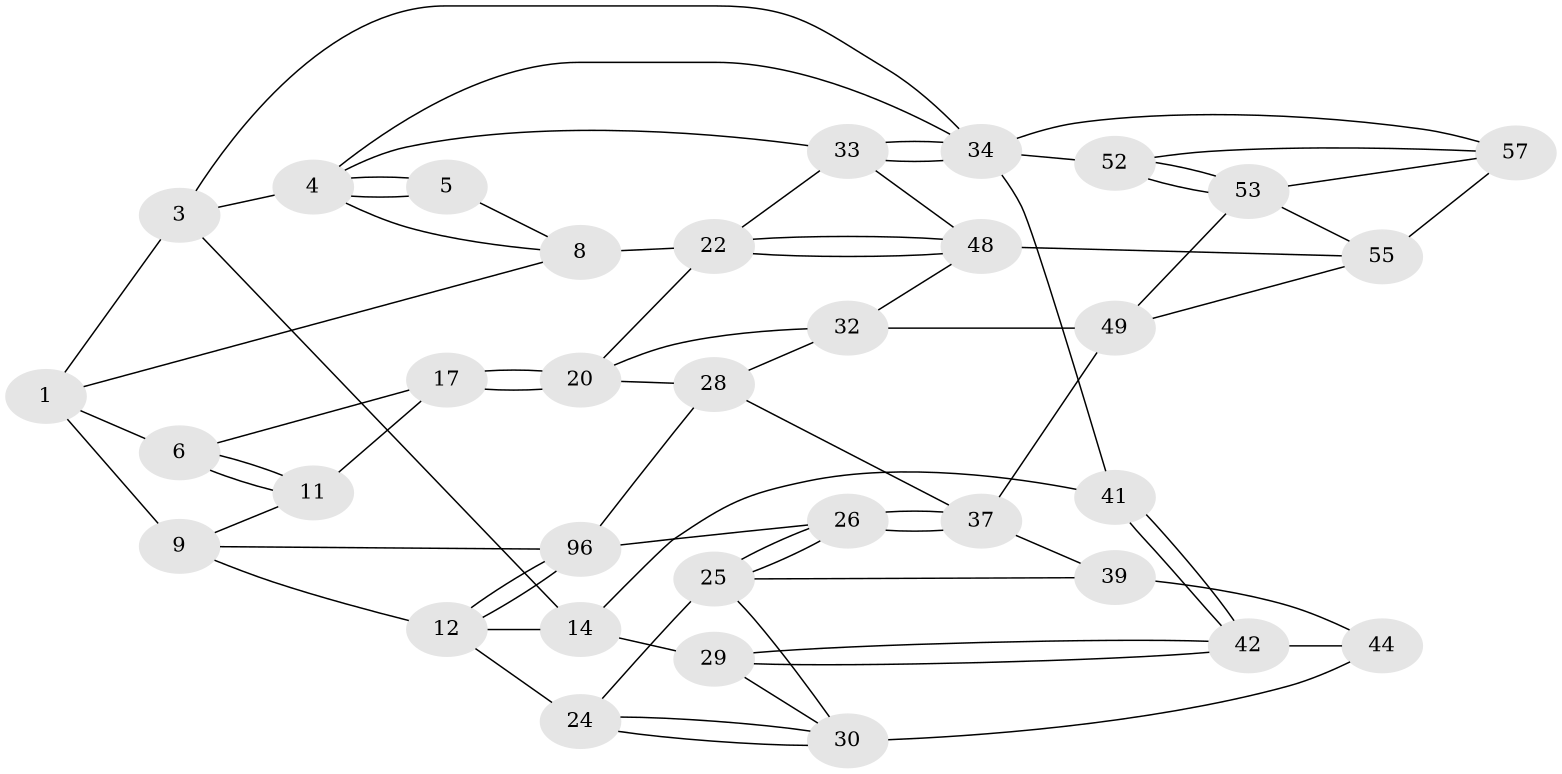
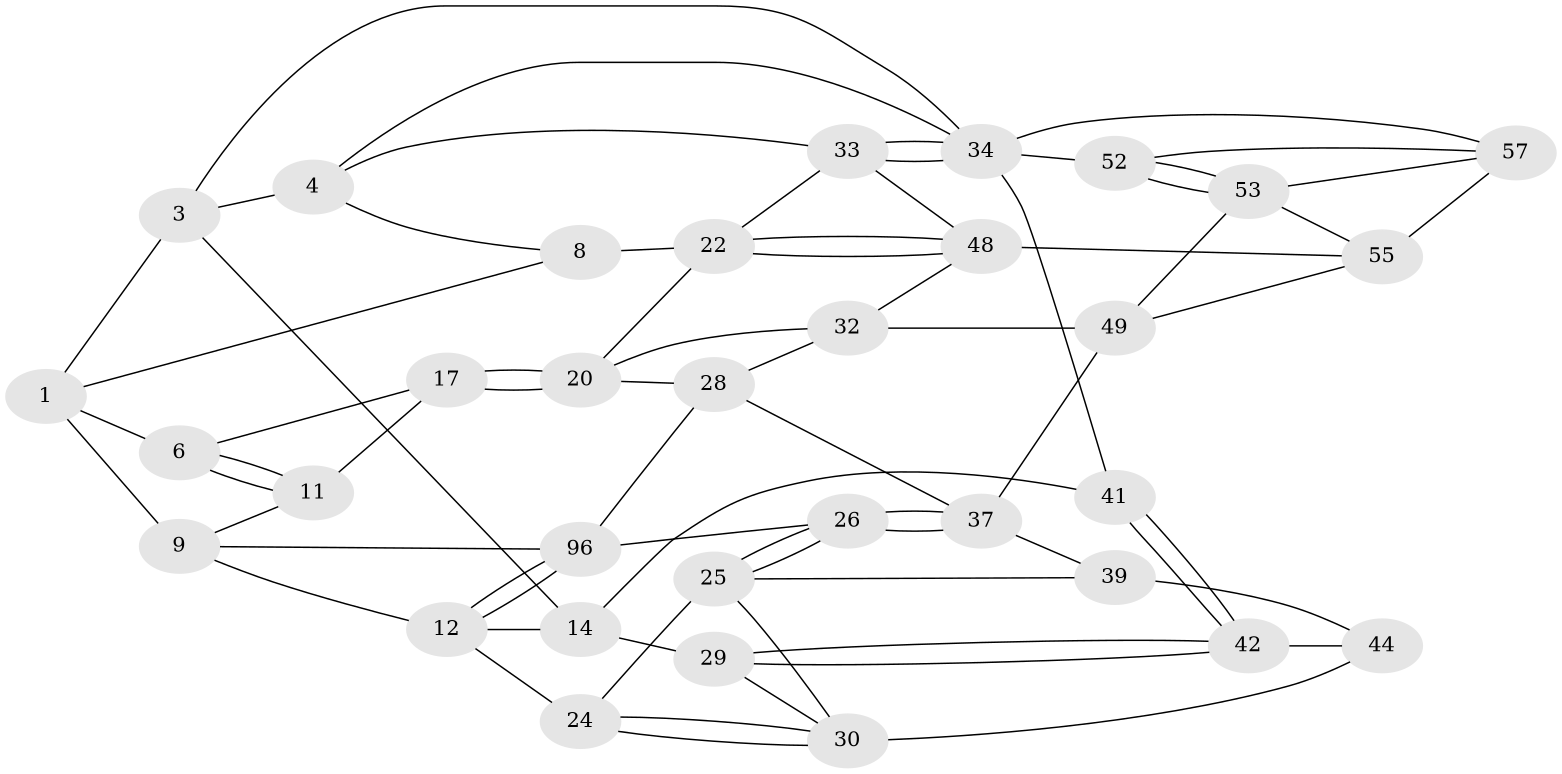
(447, 187) -> none
